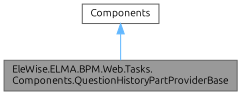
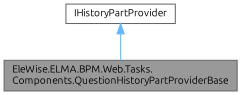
(121, 14) -> (121, 14)
